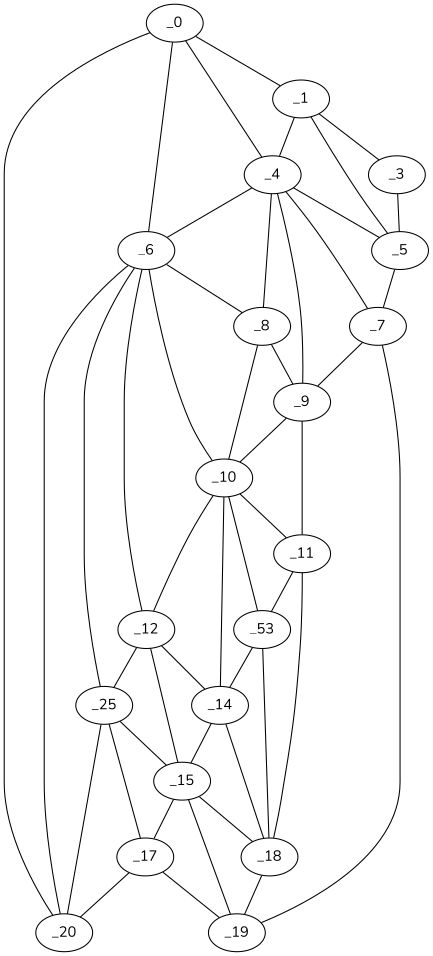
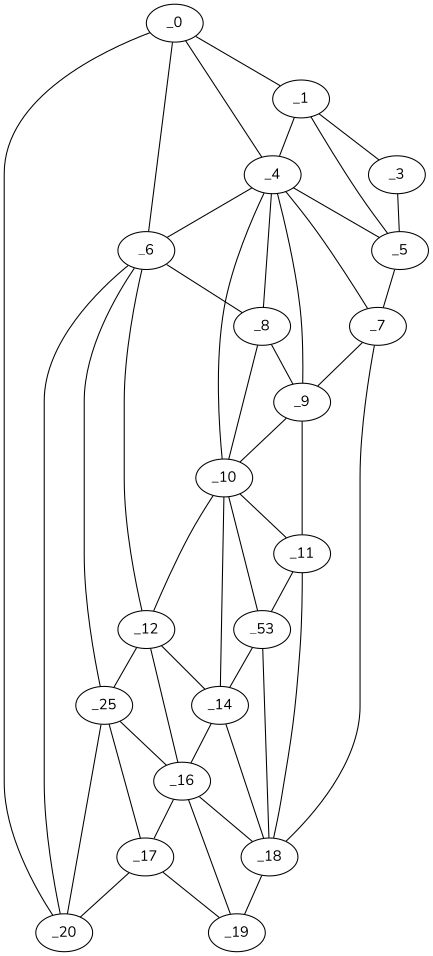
(171, 368) -> (222, 323)
(400, 667) -> (360, 604)
(182, 781) -> (182, 781)
